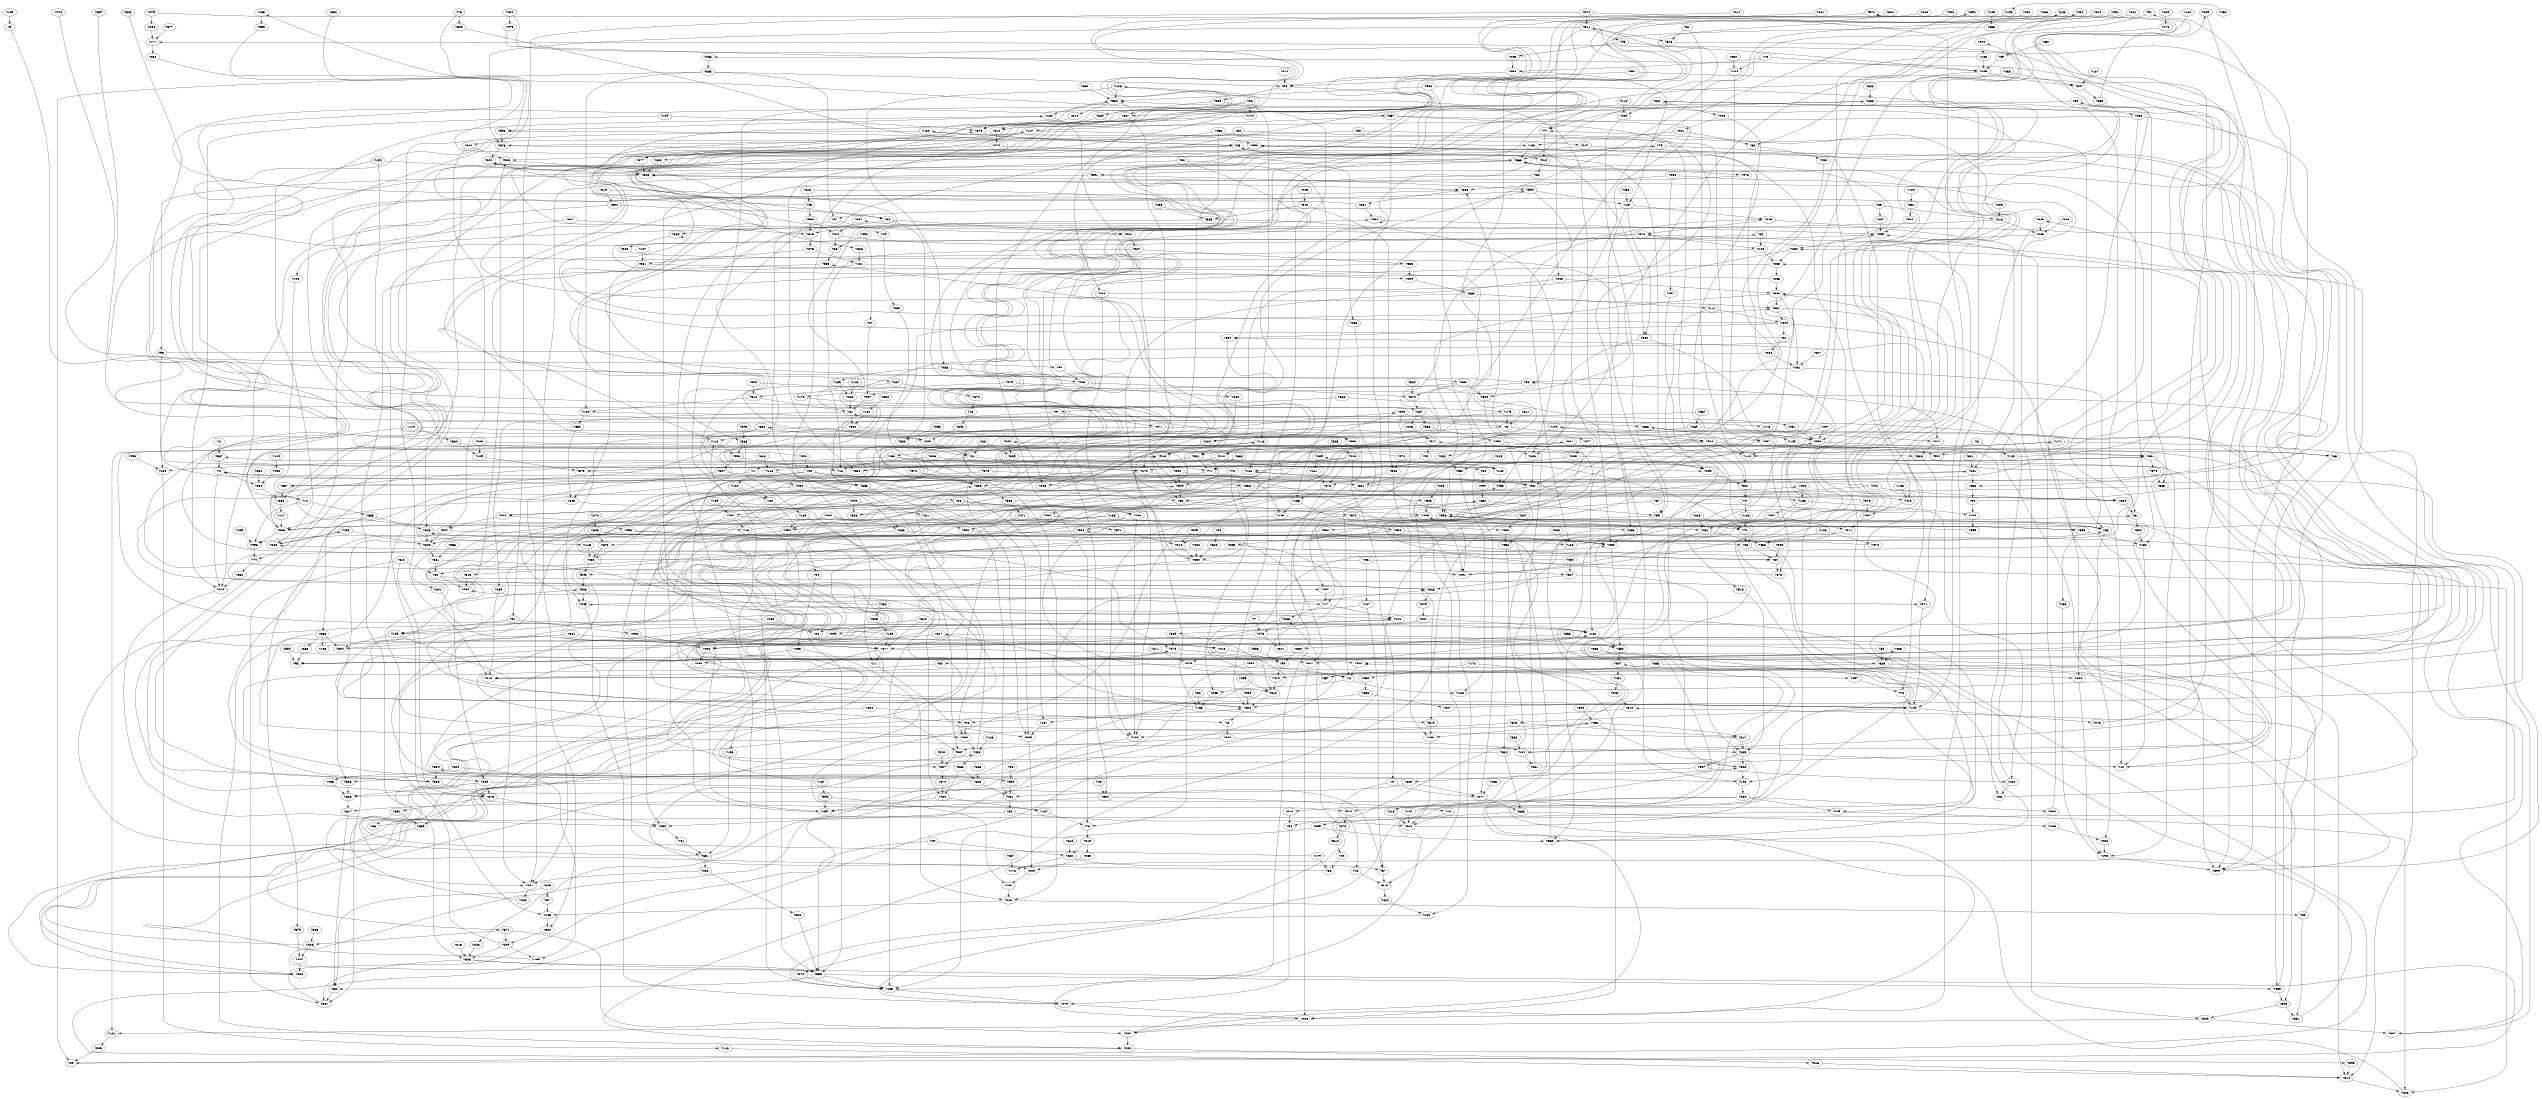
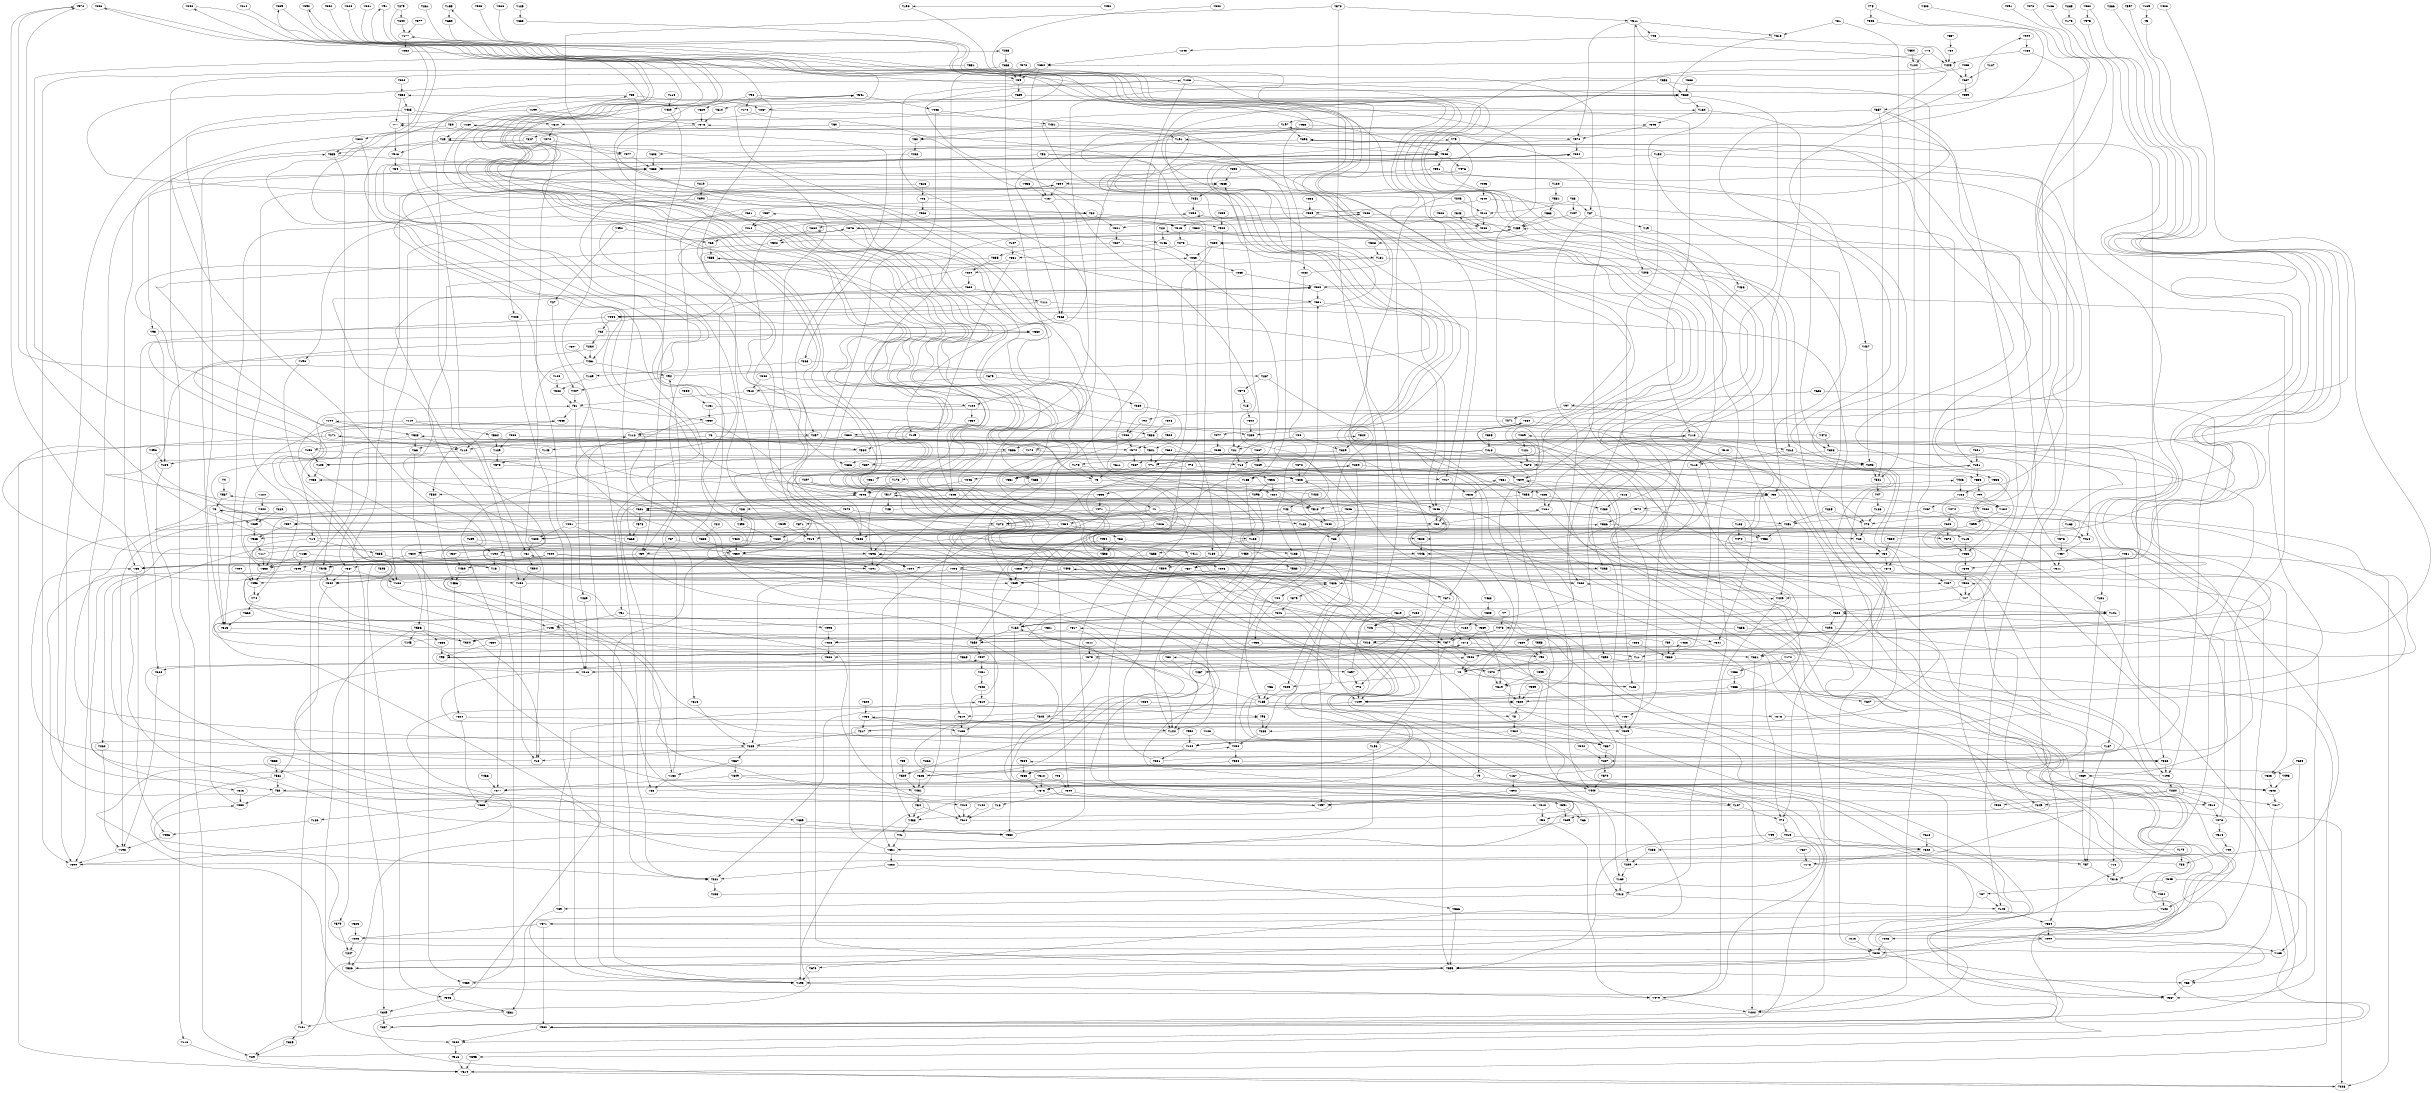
none -> (1196, 228)
(1179, 478) -> (1390, 485)
